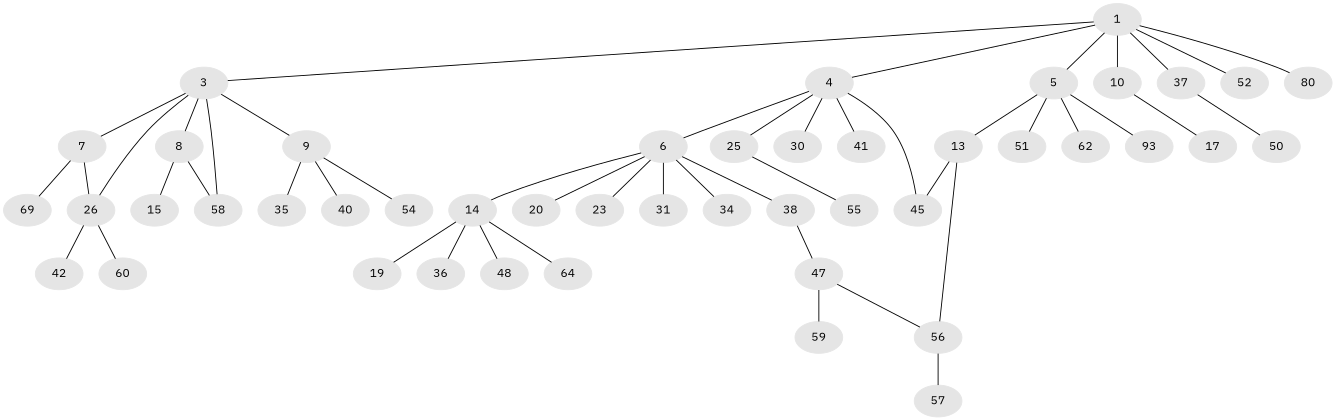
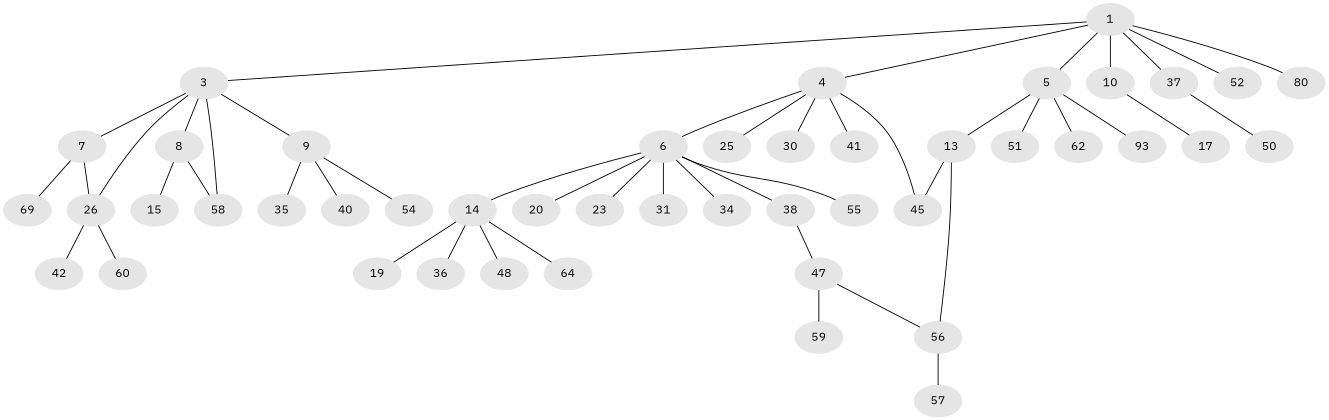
(794, 178) -> (759, 178)
